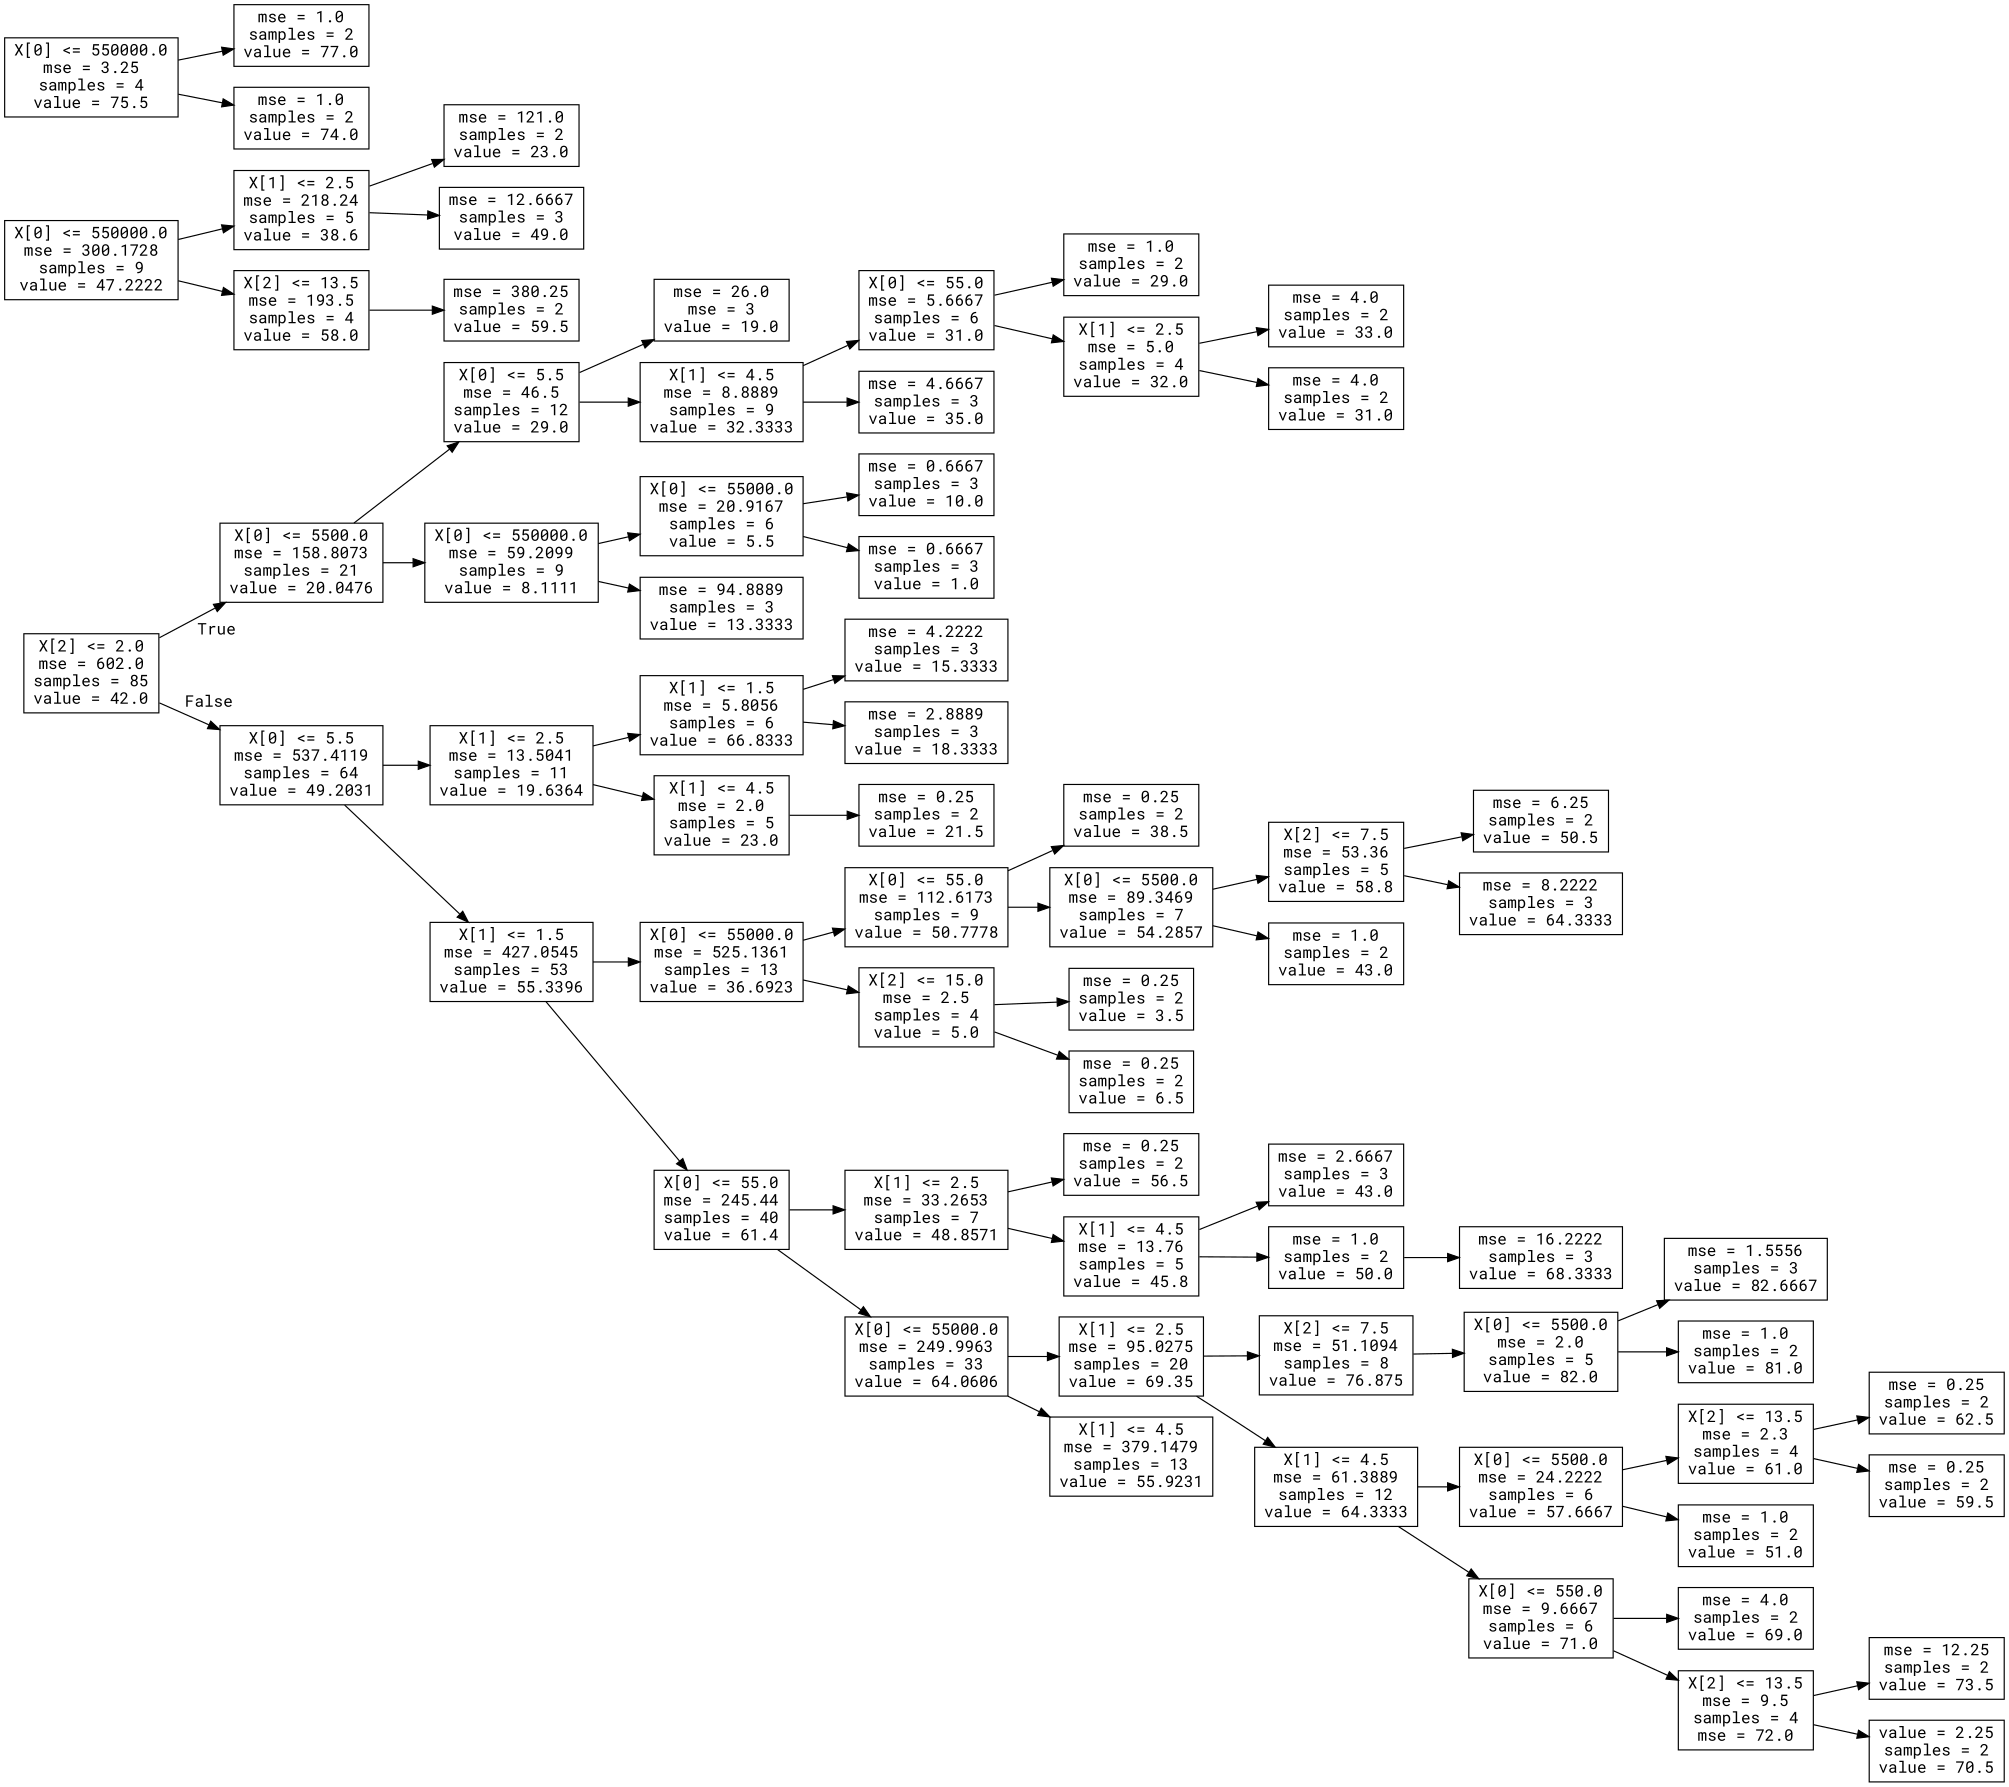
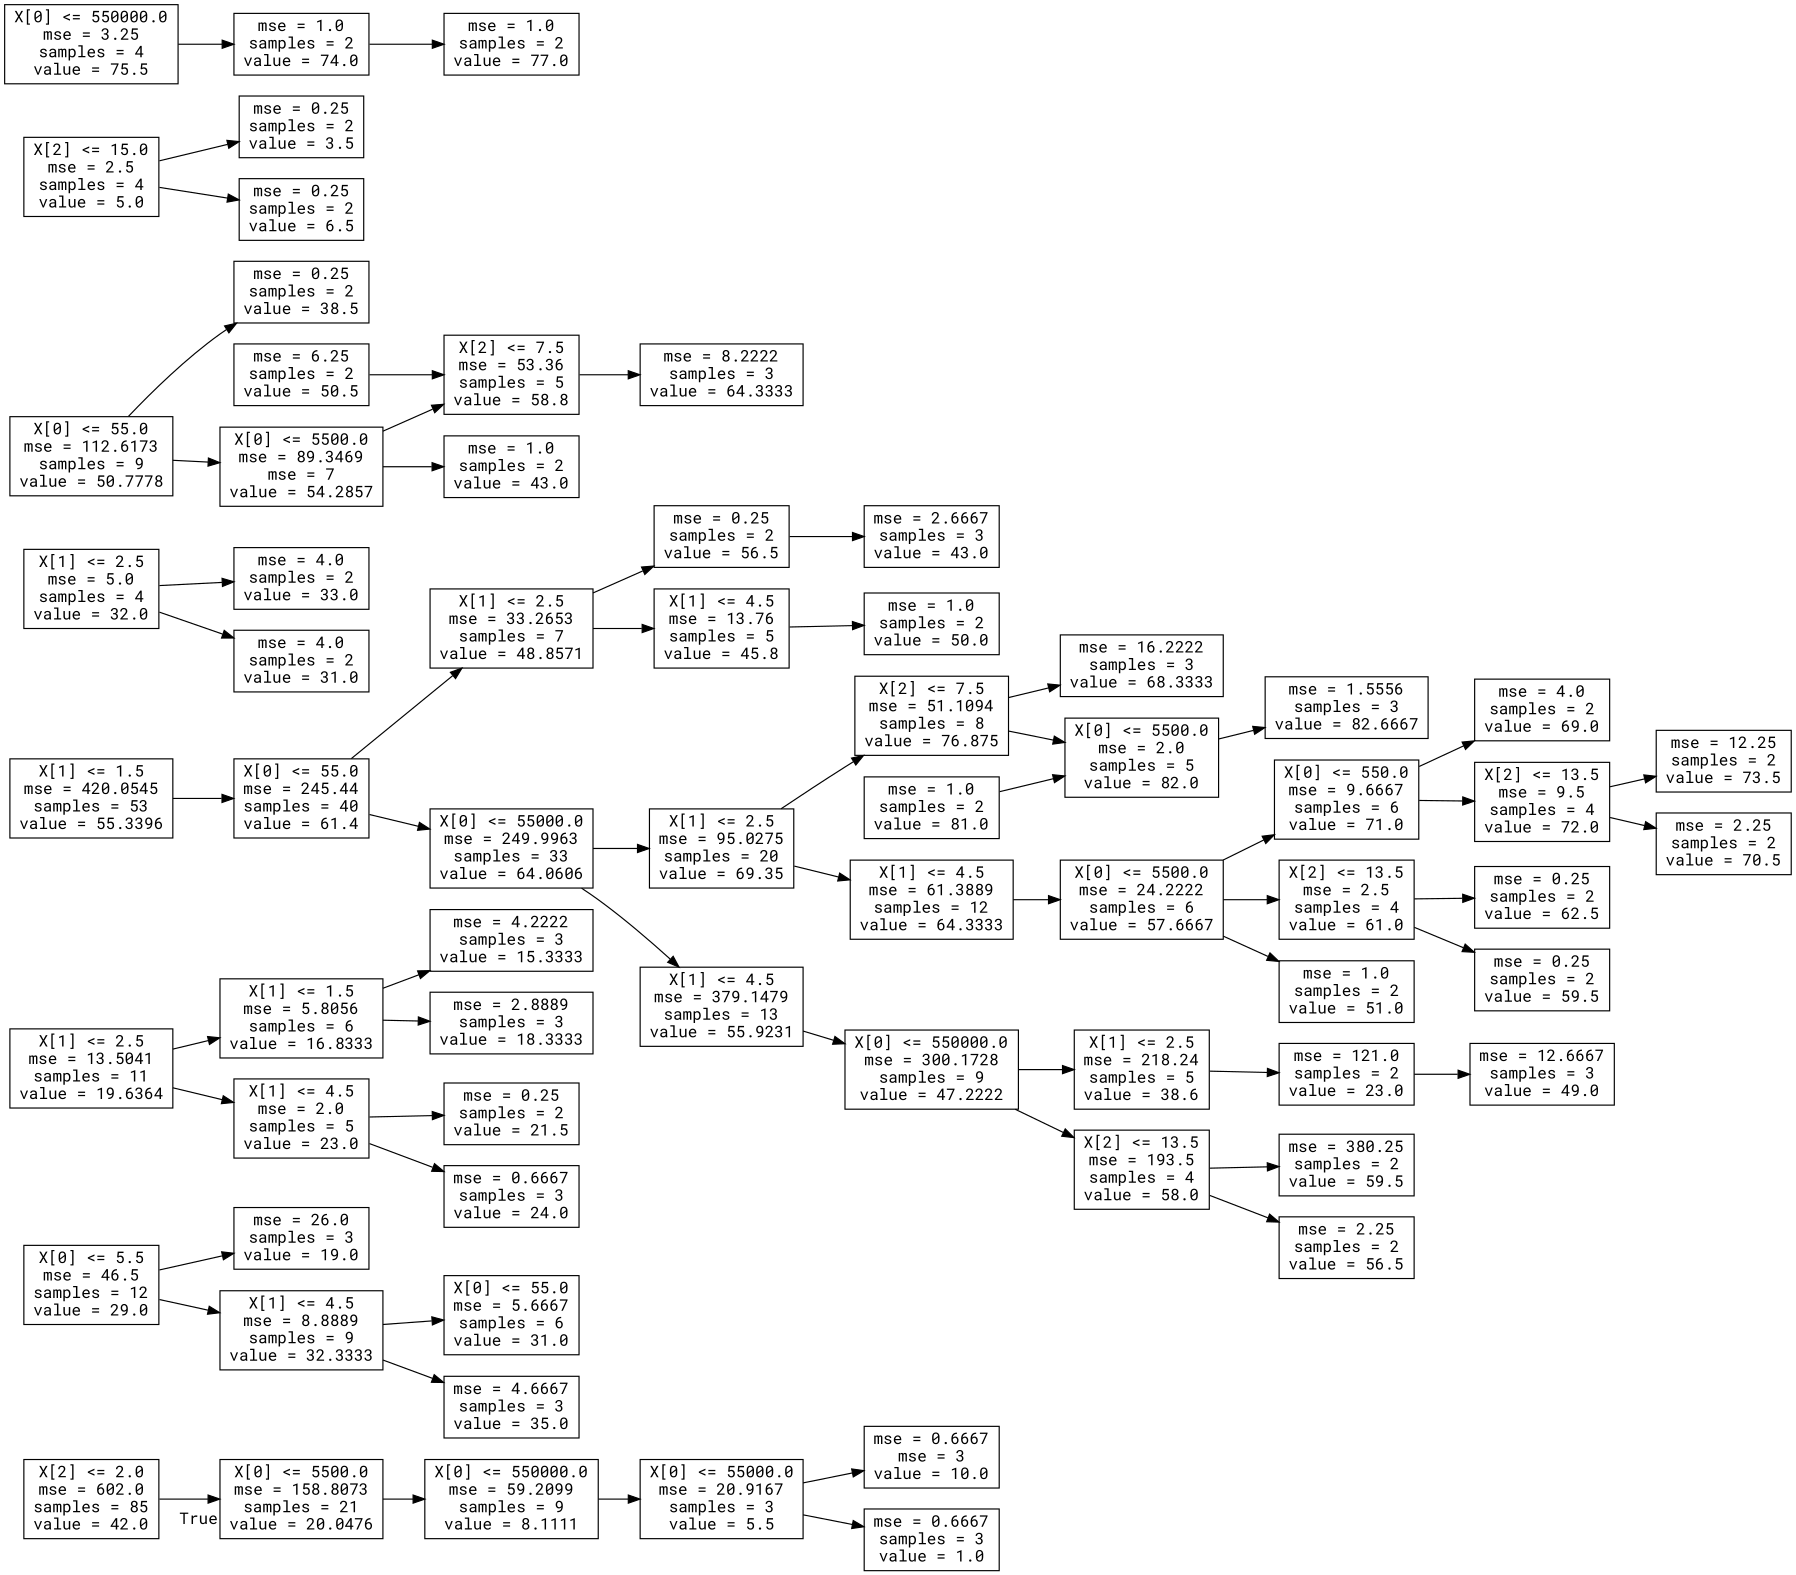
(200, 56) -> (401, 44)
(398, 214) -> (1436, 1074)
(1131, 265) -> none
(722, 310) -> (301, 1238)
(1023, 332) -> none
(926, 485) -> (932, 1457)
(402, 486) -> none
(722, 516) -> (722, 1499)
(722, 608) -> none
(722, 715) -> (301, 1018)
(301, 765) -> none
(1433, 843) -> (401, 375)
(1131, 907) -> (301, 467)
(512, 962) -> (91, 798)
(722, 962) -> none
none -> (818, 1036)
none -> (512, 1196)
(1228, 1218) -> (821, 537)
none -> (1347, 1248)
(1426, 1258) -> (1029, 693)
(1642, 1352) -> (1026, 785)
(1746, 1444) -> (1347, 900)
(1434, 1549) -> (1244, 850)
(1746, 1710) -> (1542, 802)
(1937, 1751) -> (1724, 844)
